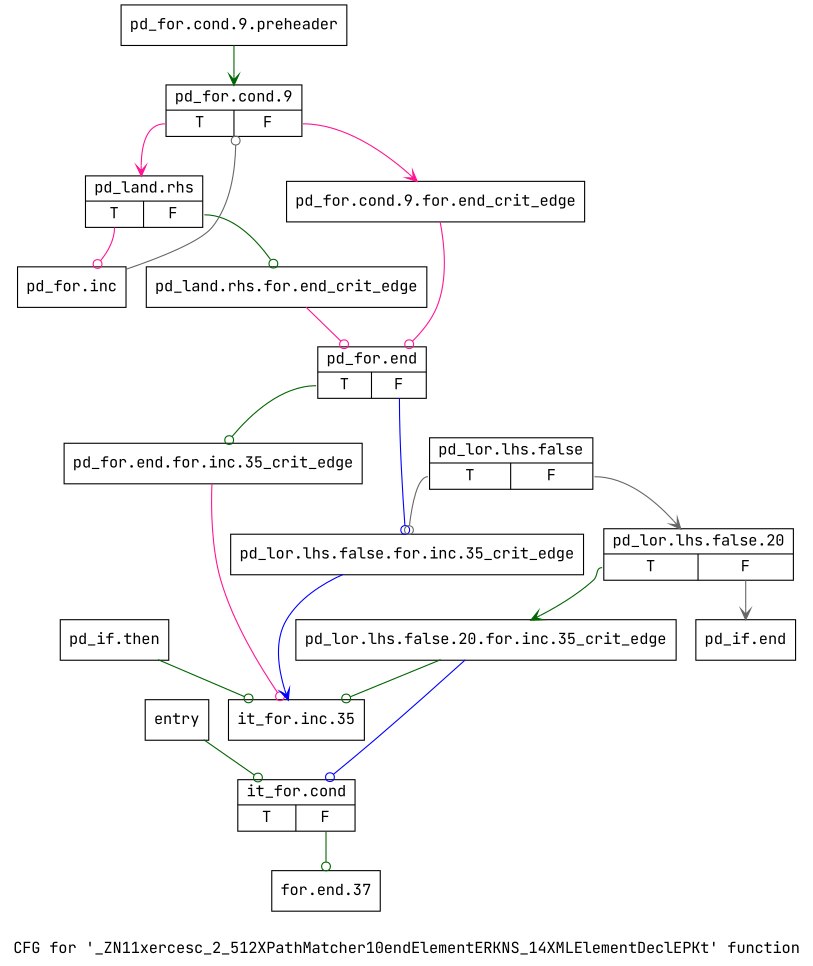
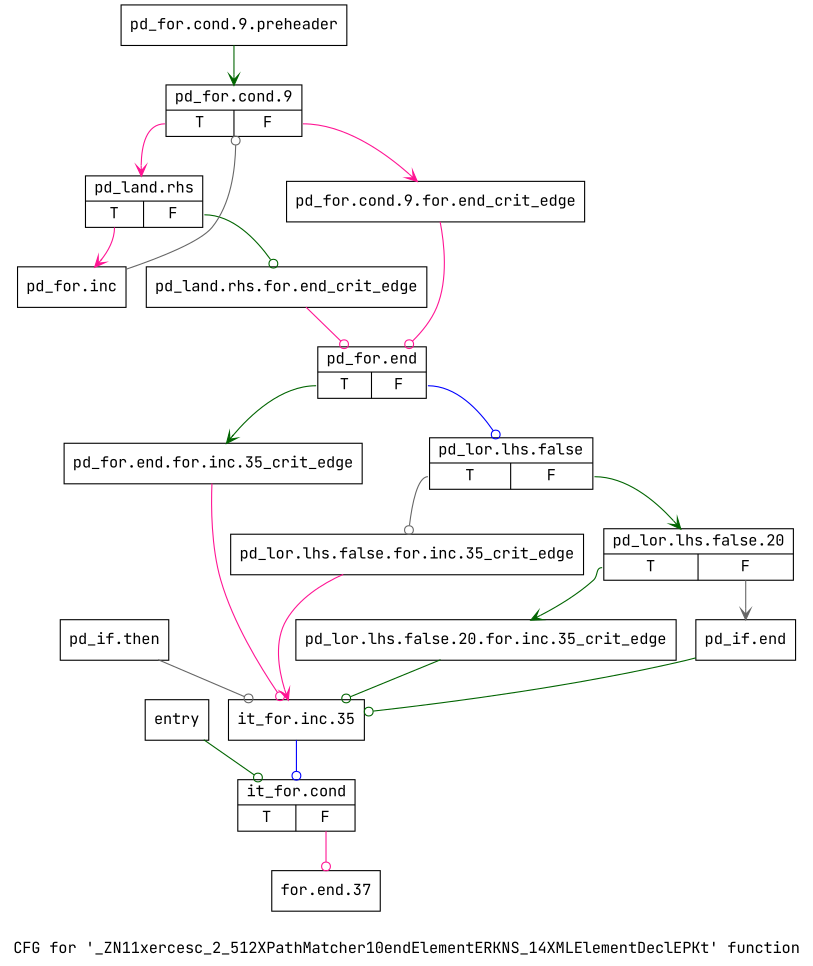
(110, 245) -> (110, 245)
(269, 402) -> (269, 402)
(401, 462) -> (466, 400)
(638, 491) -> (638, 491)
(287, 619) -> (287, 619)
(201, 678) -> (201, 678)
none -> (535, 689)
(400, 718) -> (296, 756)
(326, 847) -> (326, 847)
